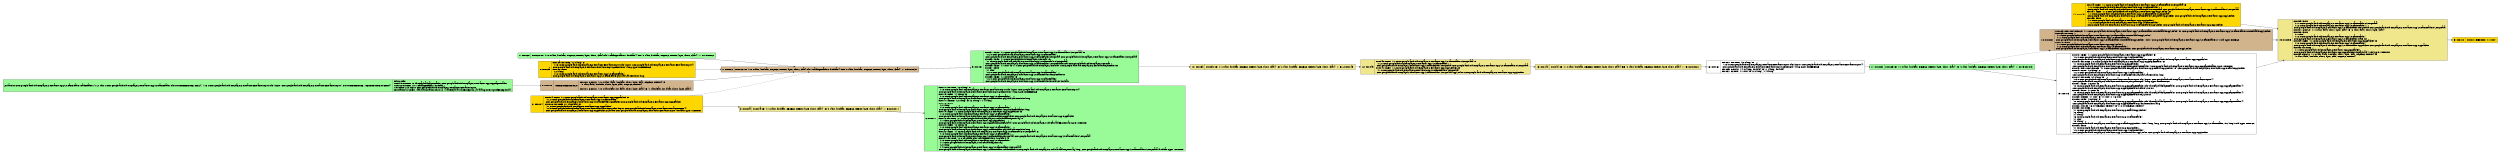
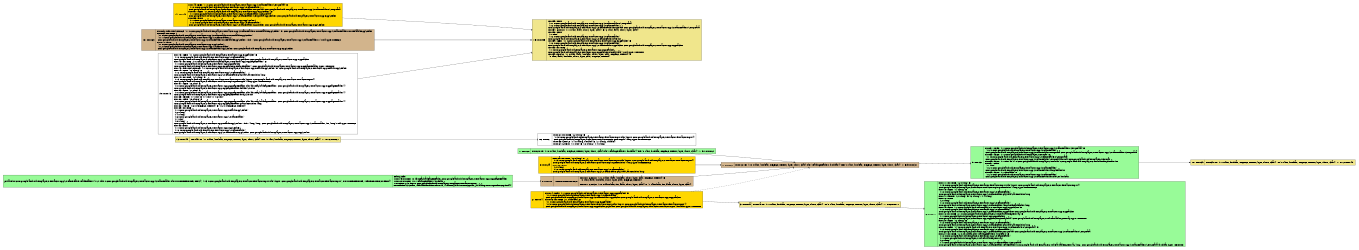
(2475, 40) -> none
(1445, 67) -> none
(1952, 67) -> none
